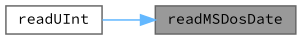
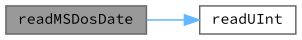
(121, 20) -> (165, 20)
